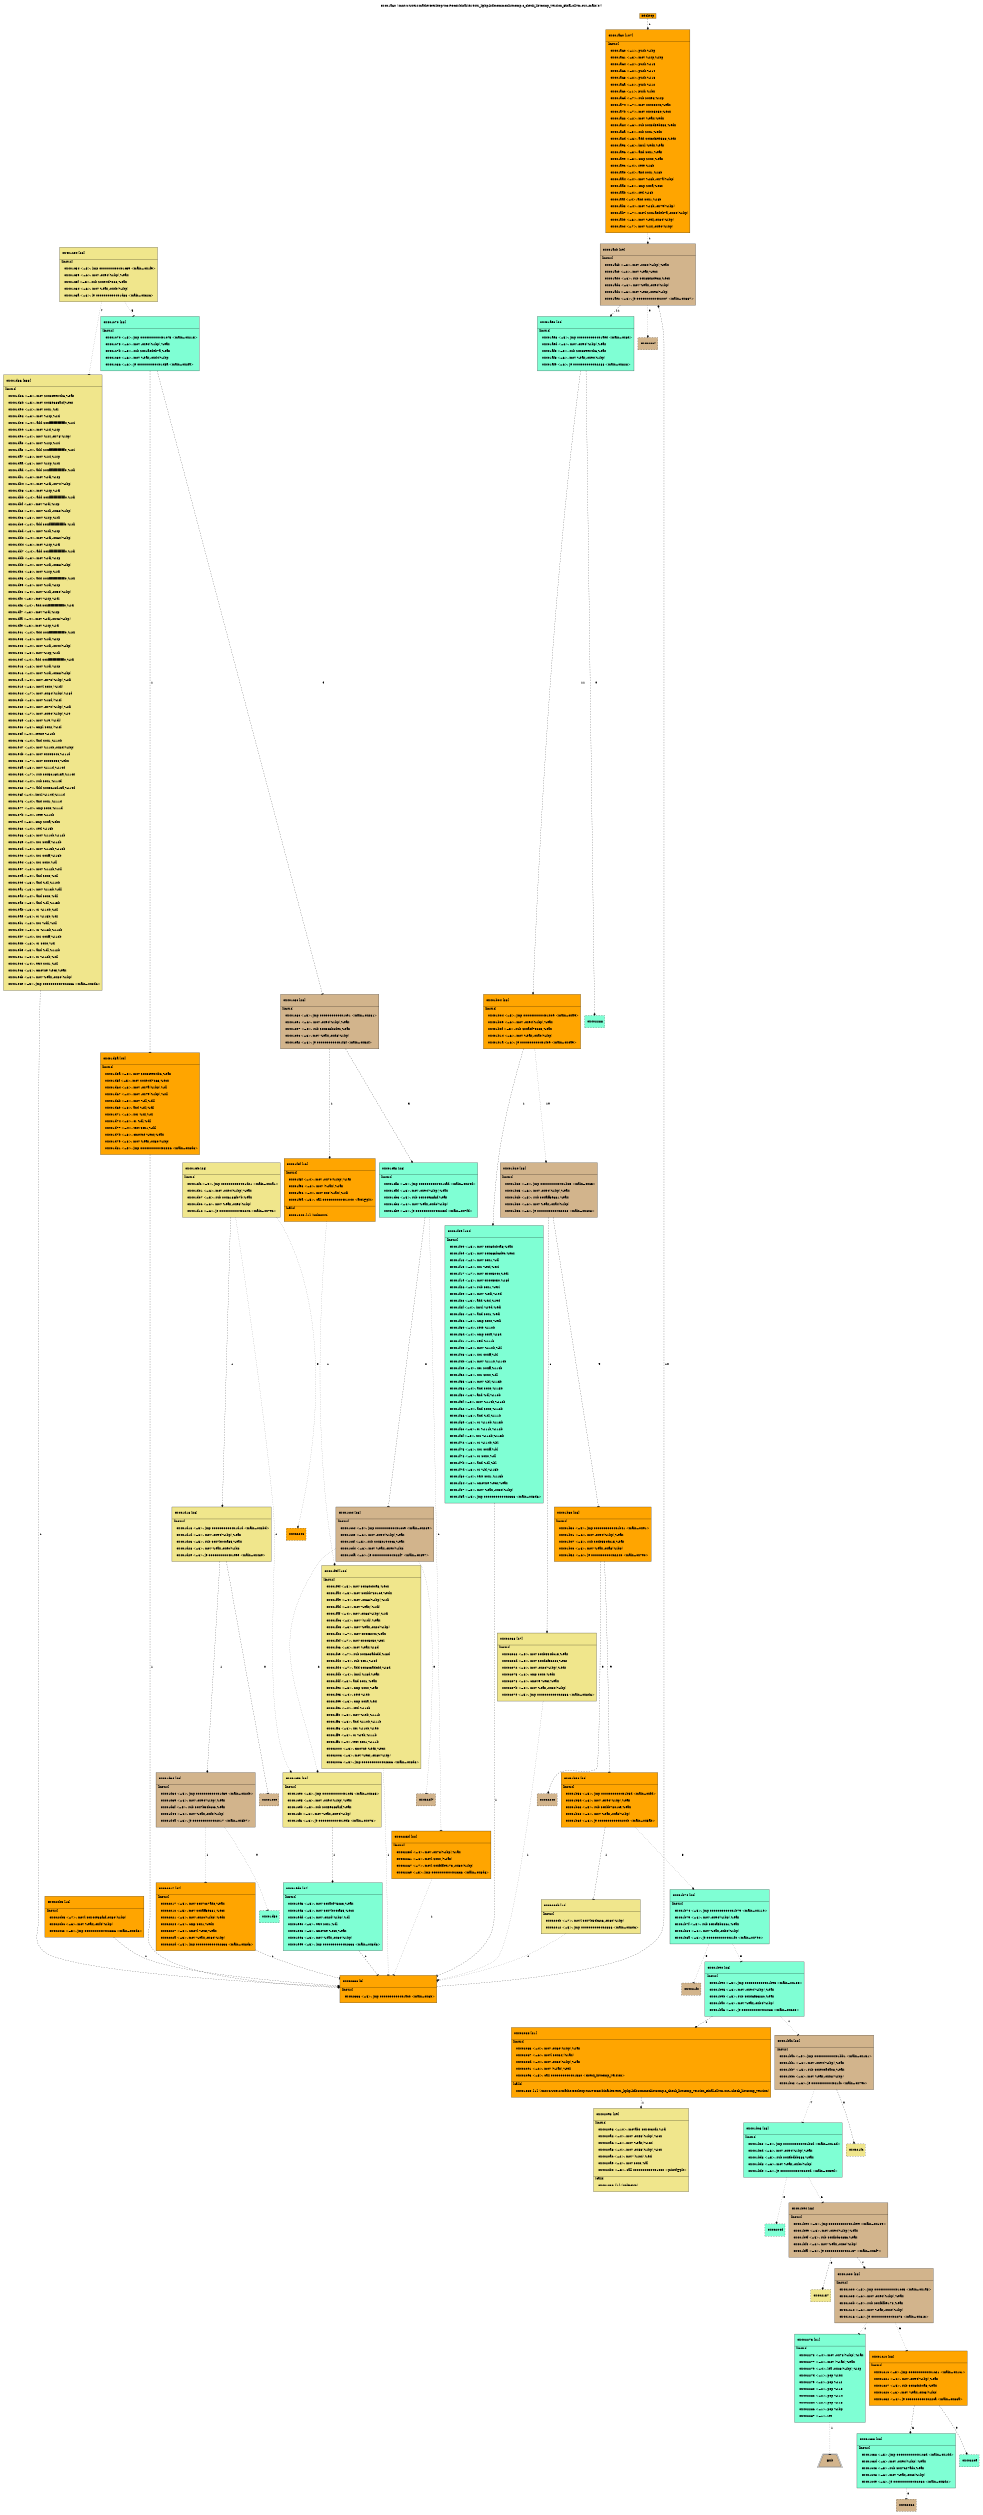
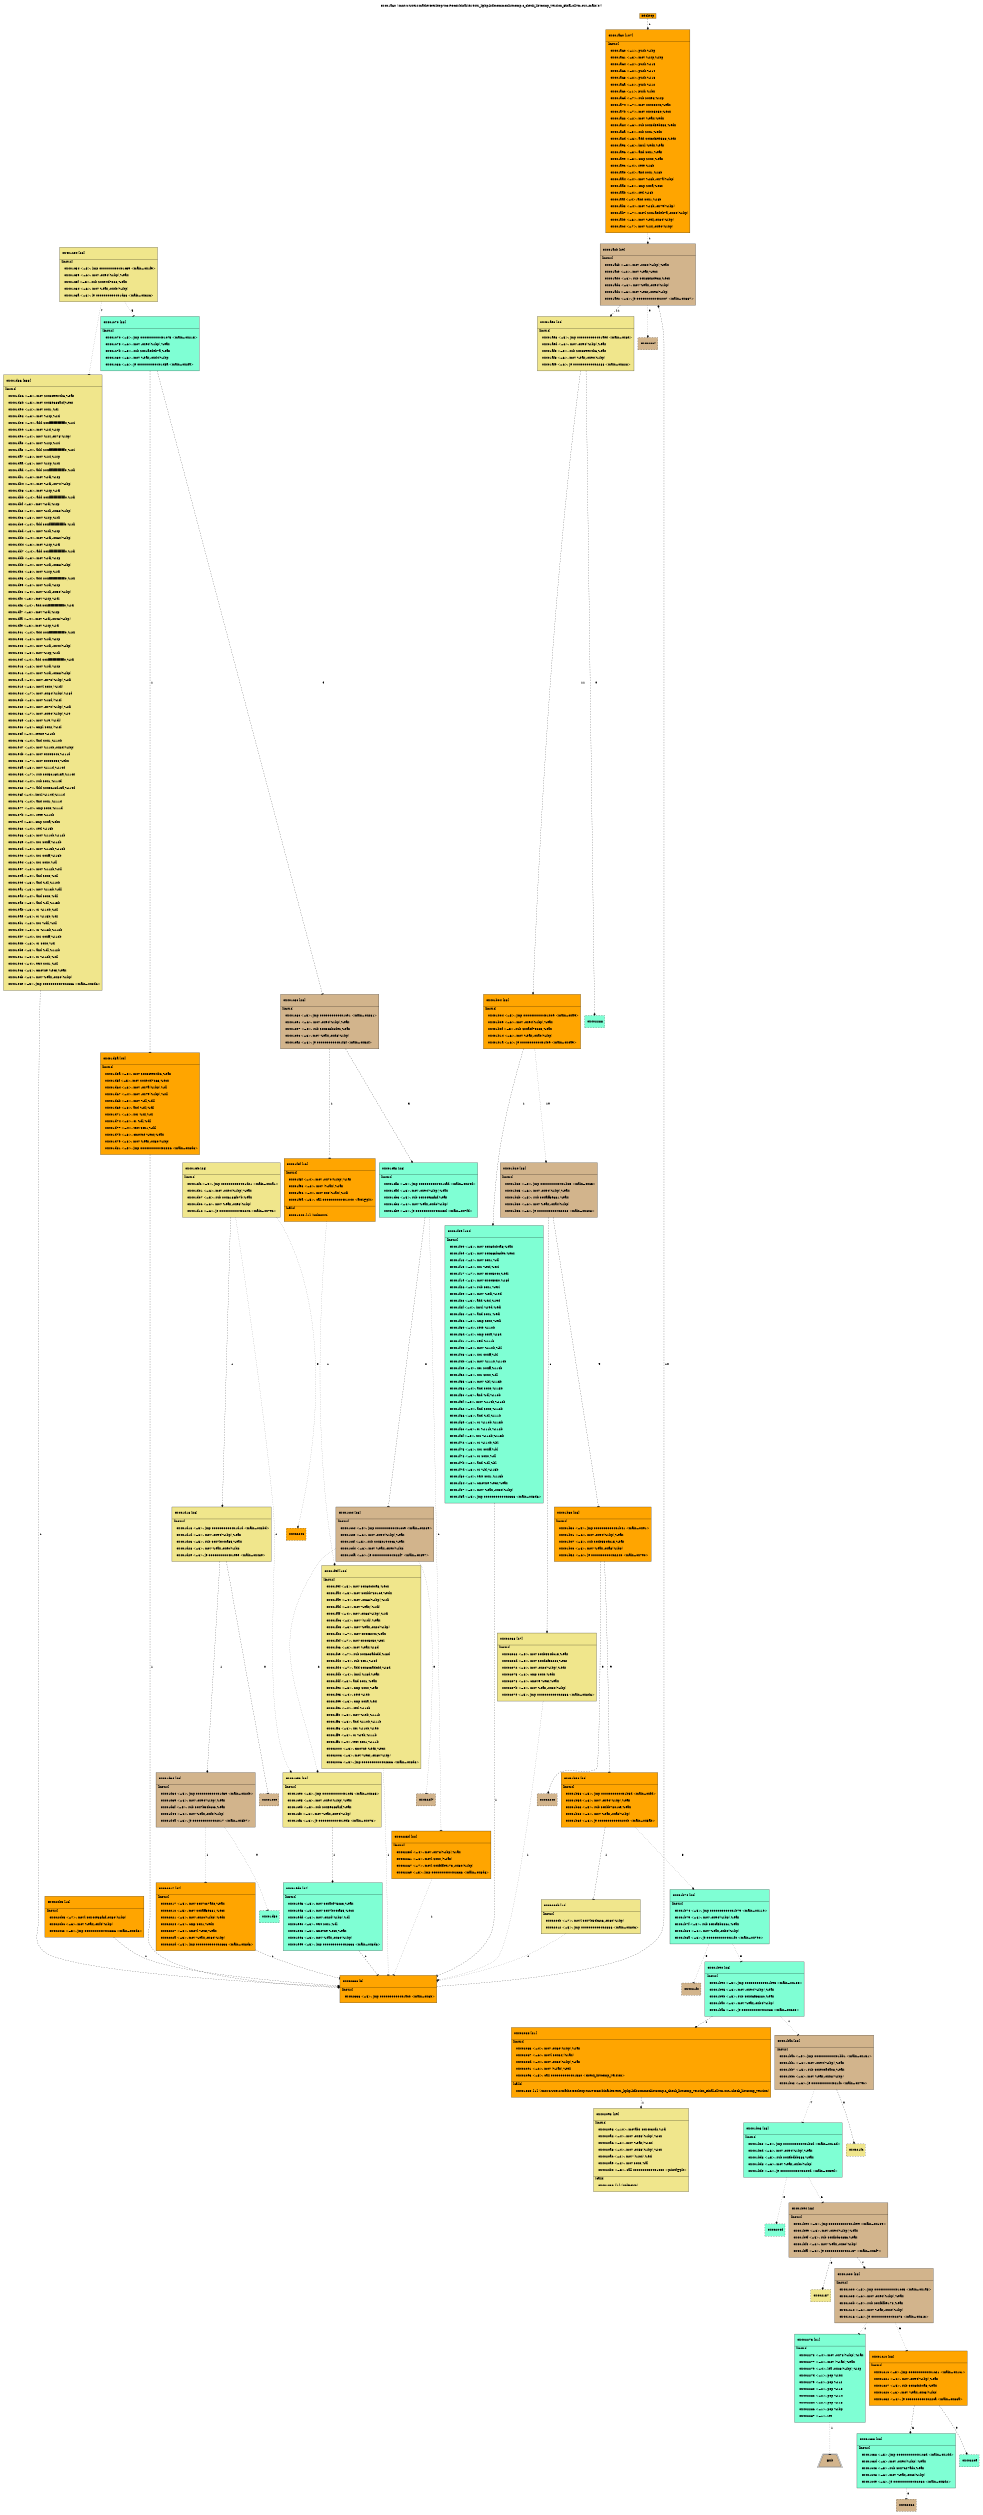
(586, 344) -> (586, 344)
(330, 1102) -> (330, 1102)
